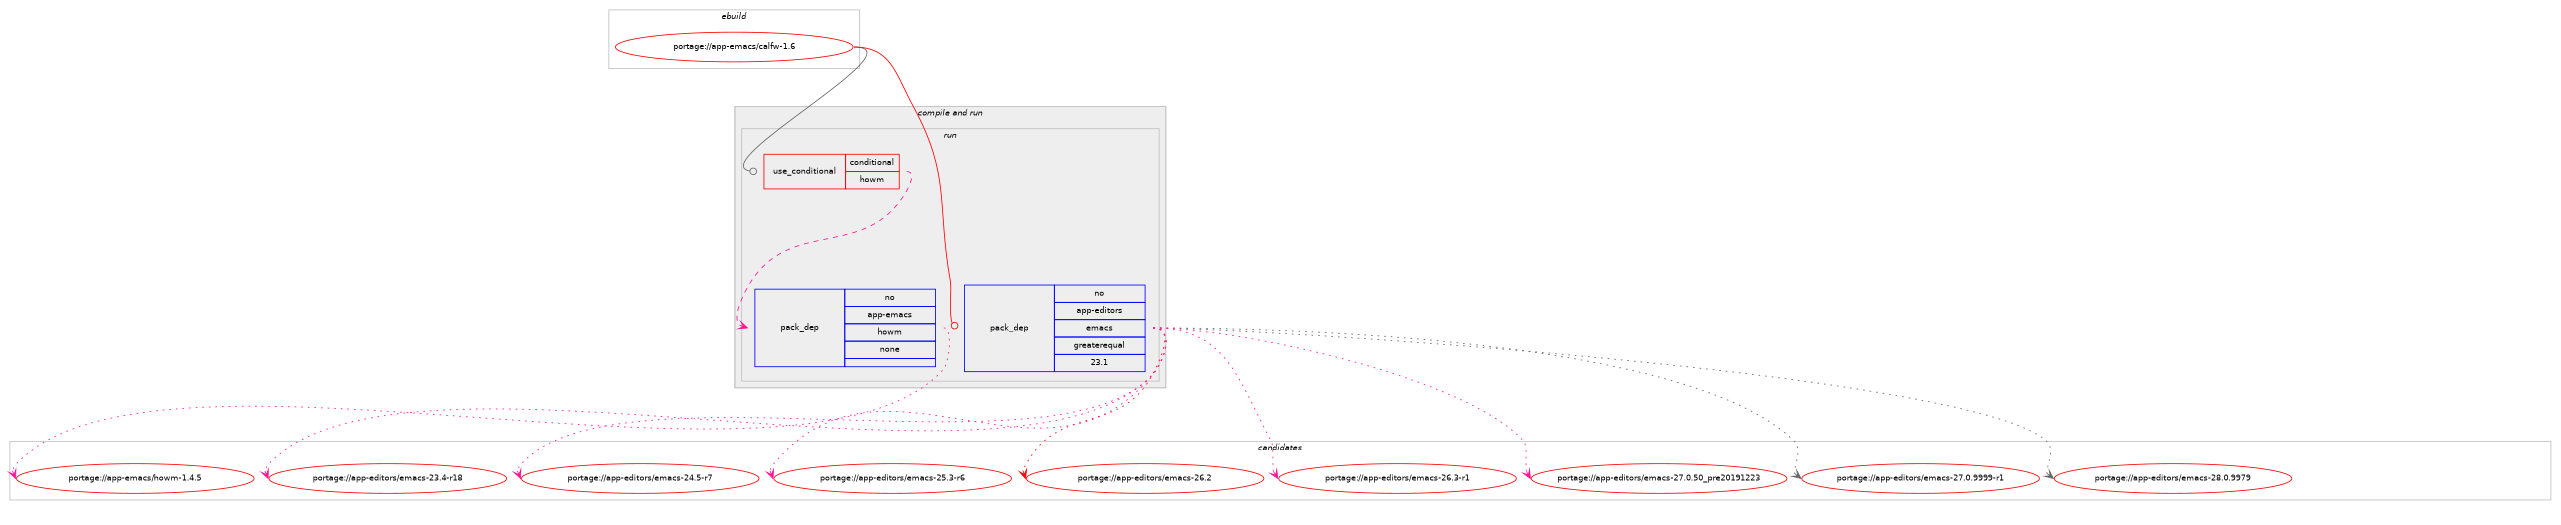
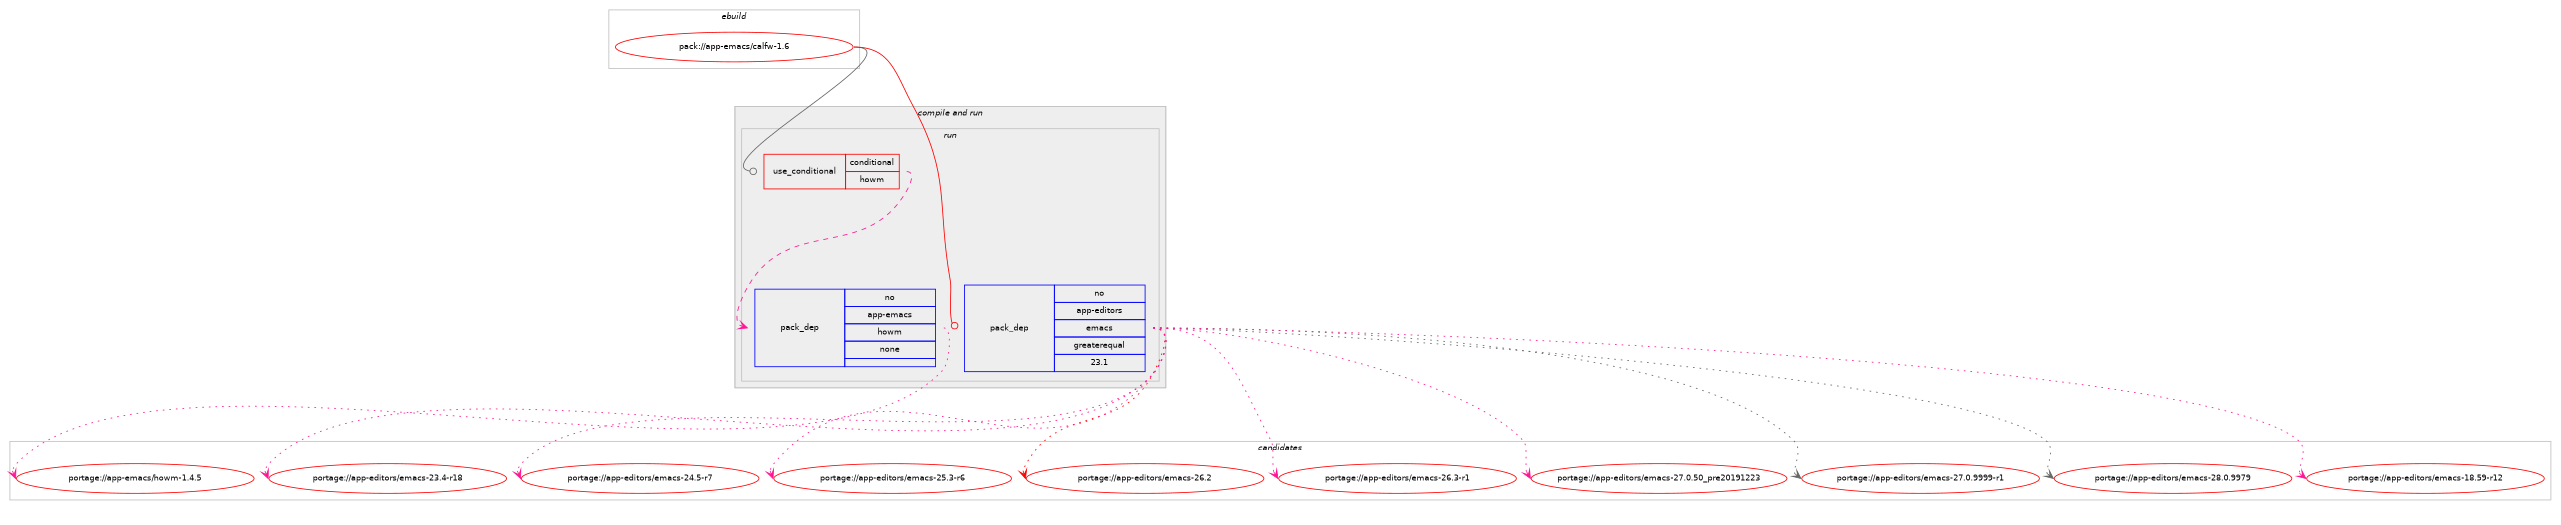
(734, 47) -> (734, 47)
none -> (2426, 479)
